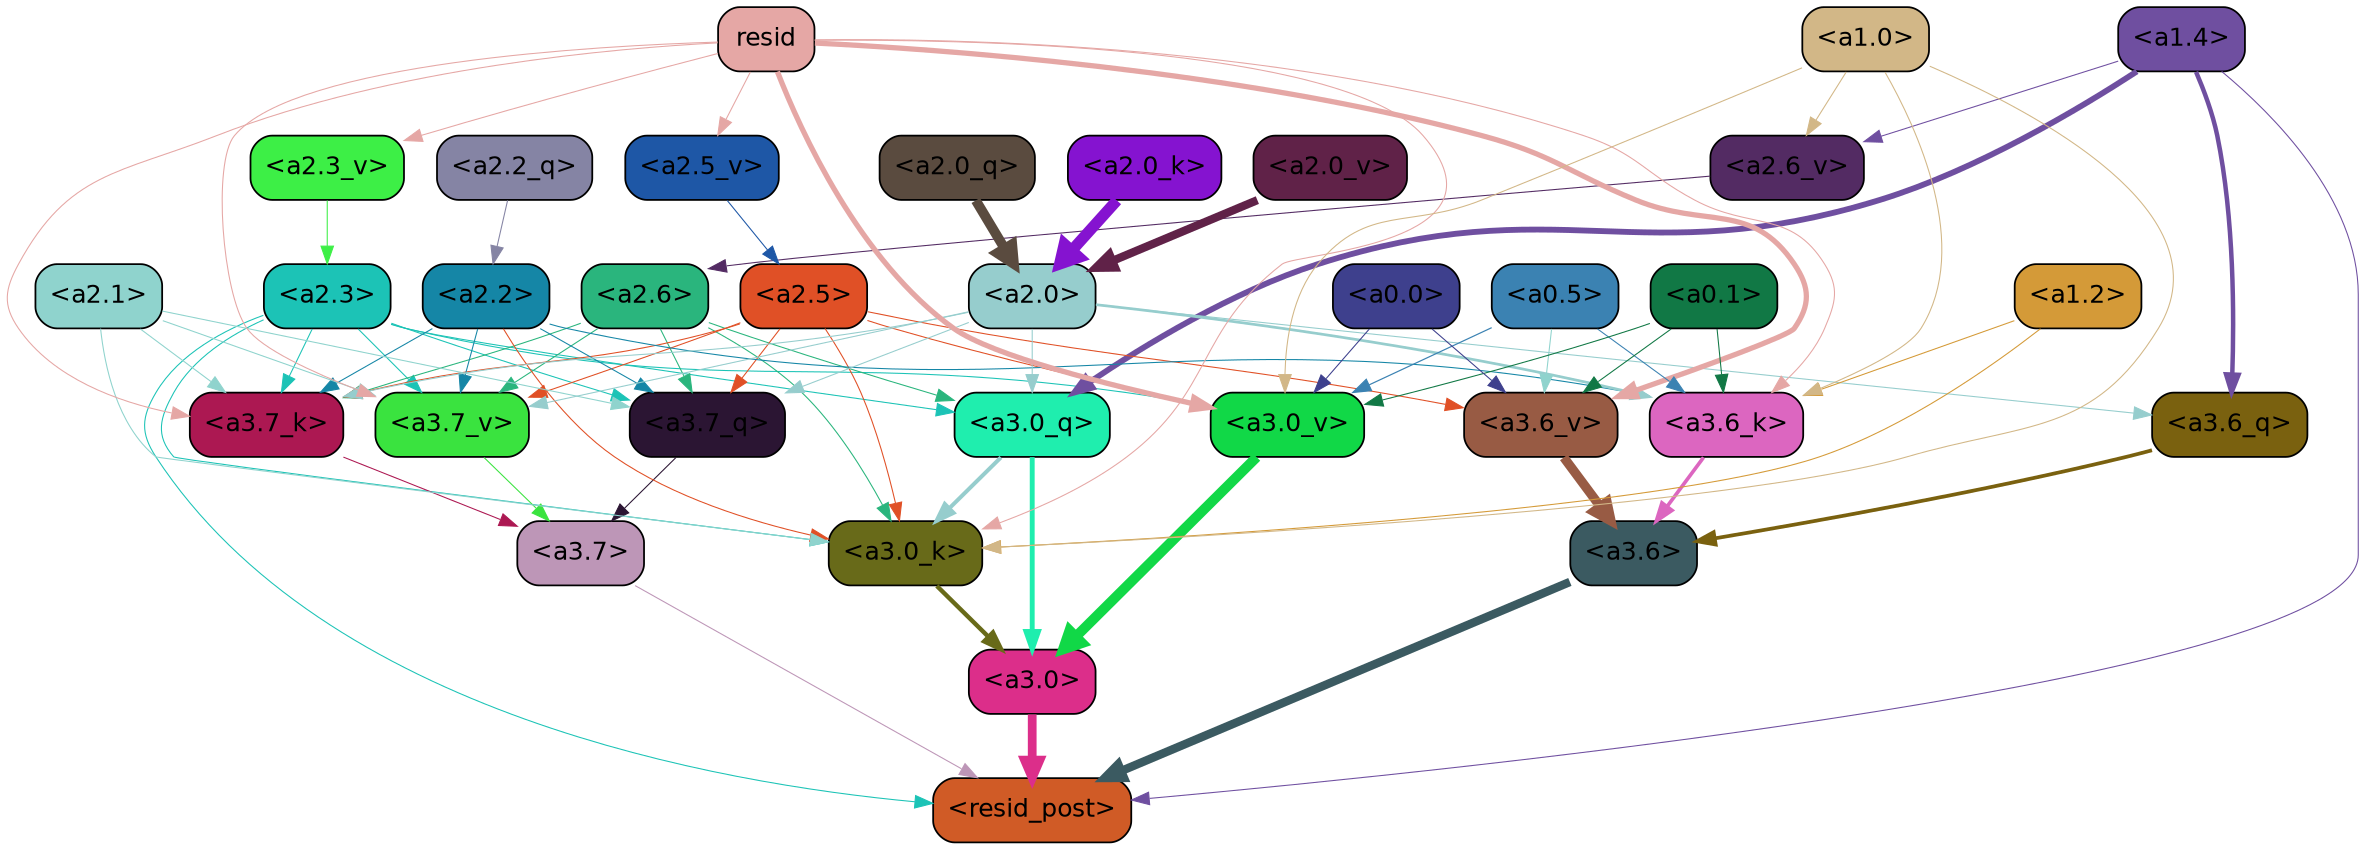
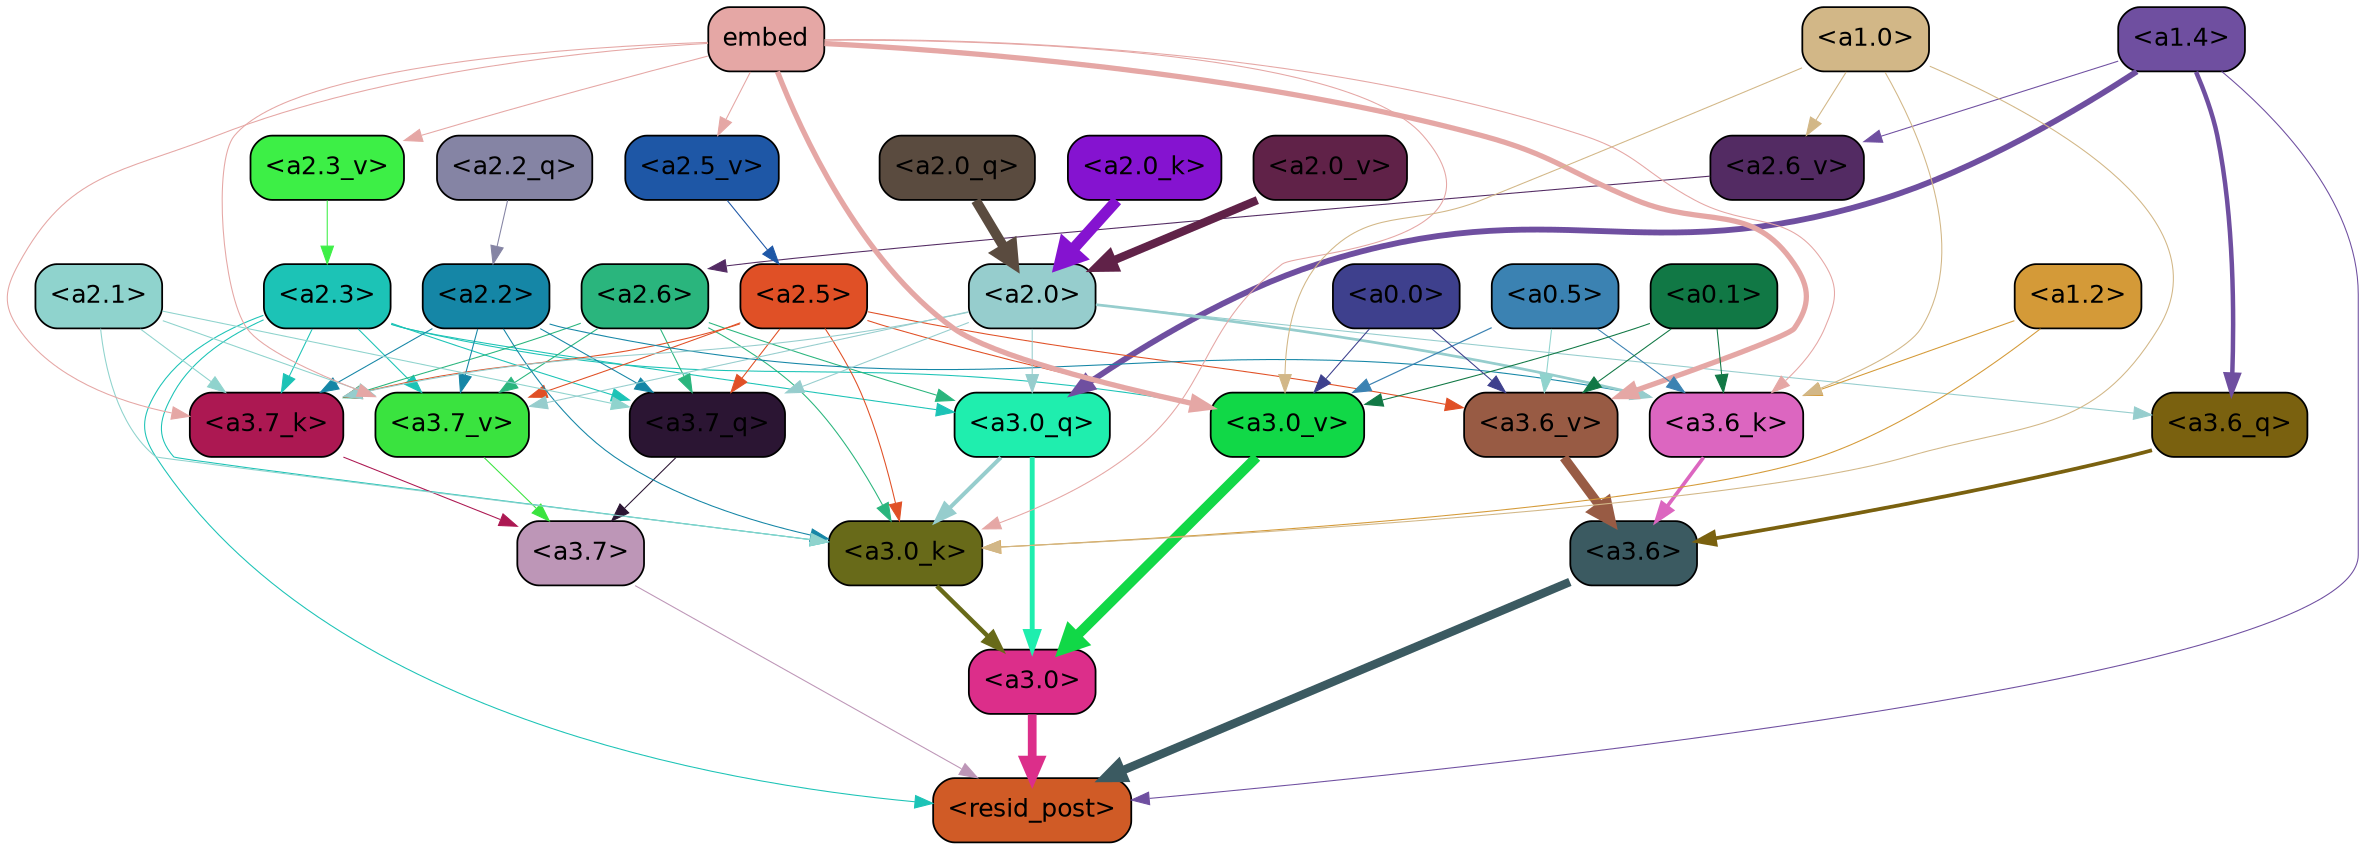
(766, 39) -> (766, 39)
(632, 468) -> (632, 468)
